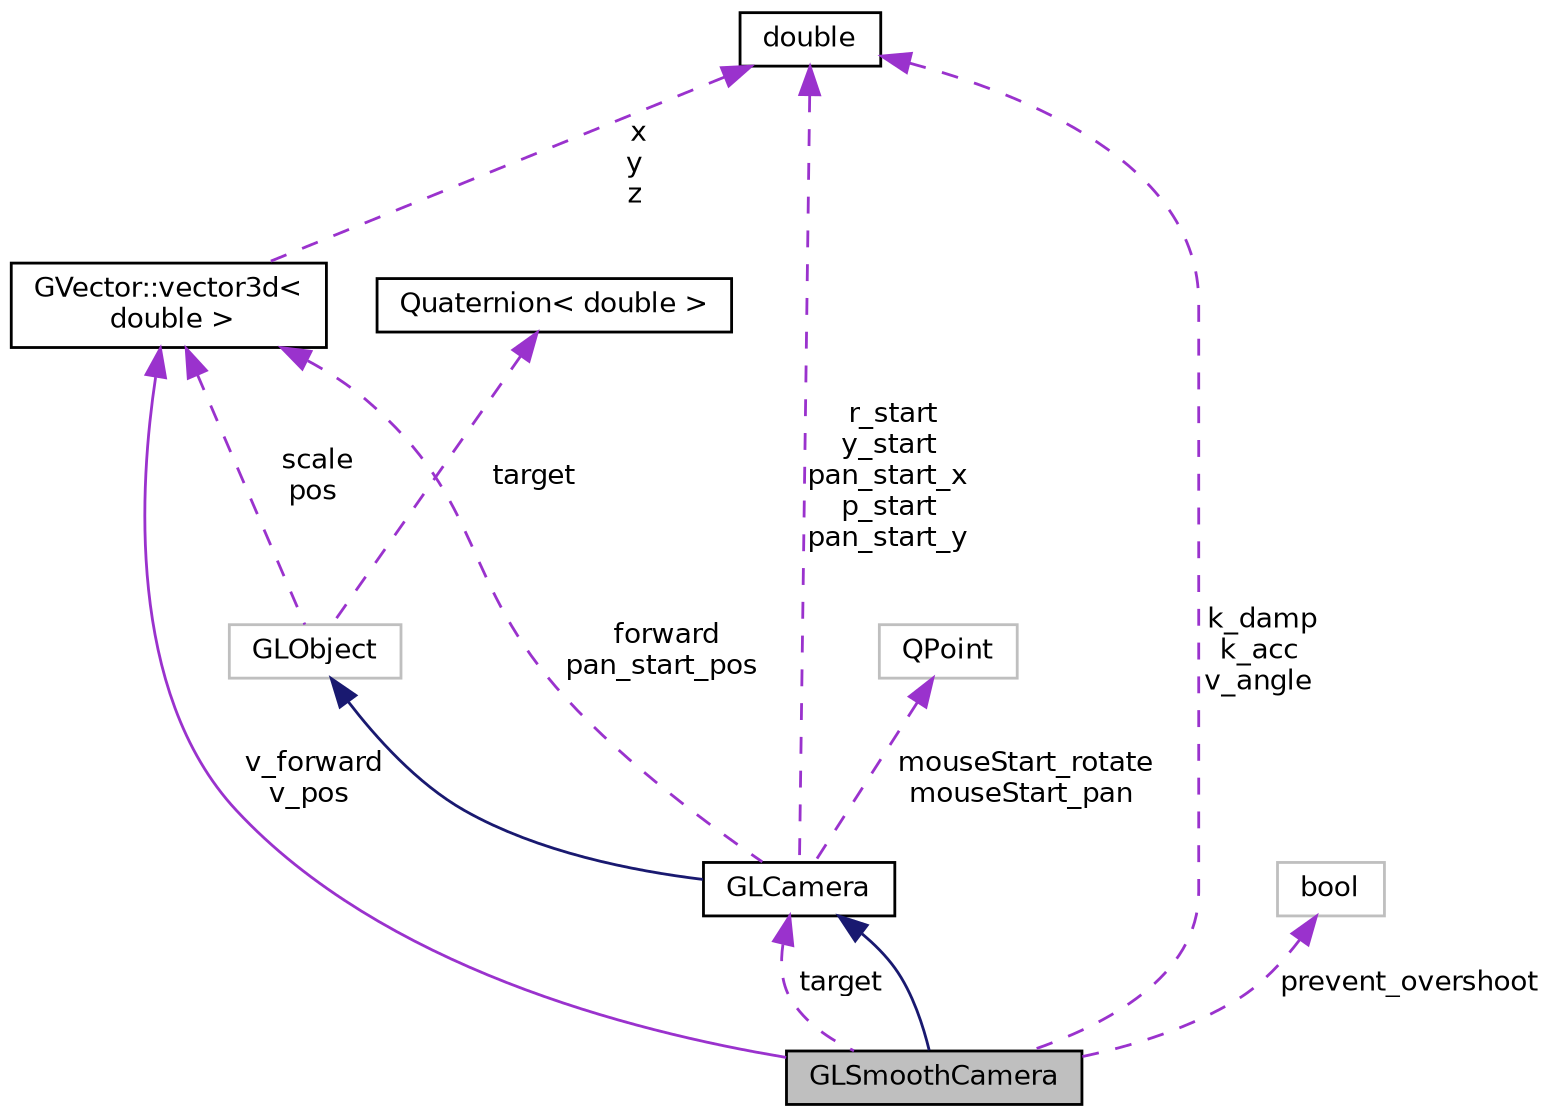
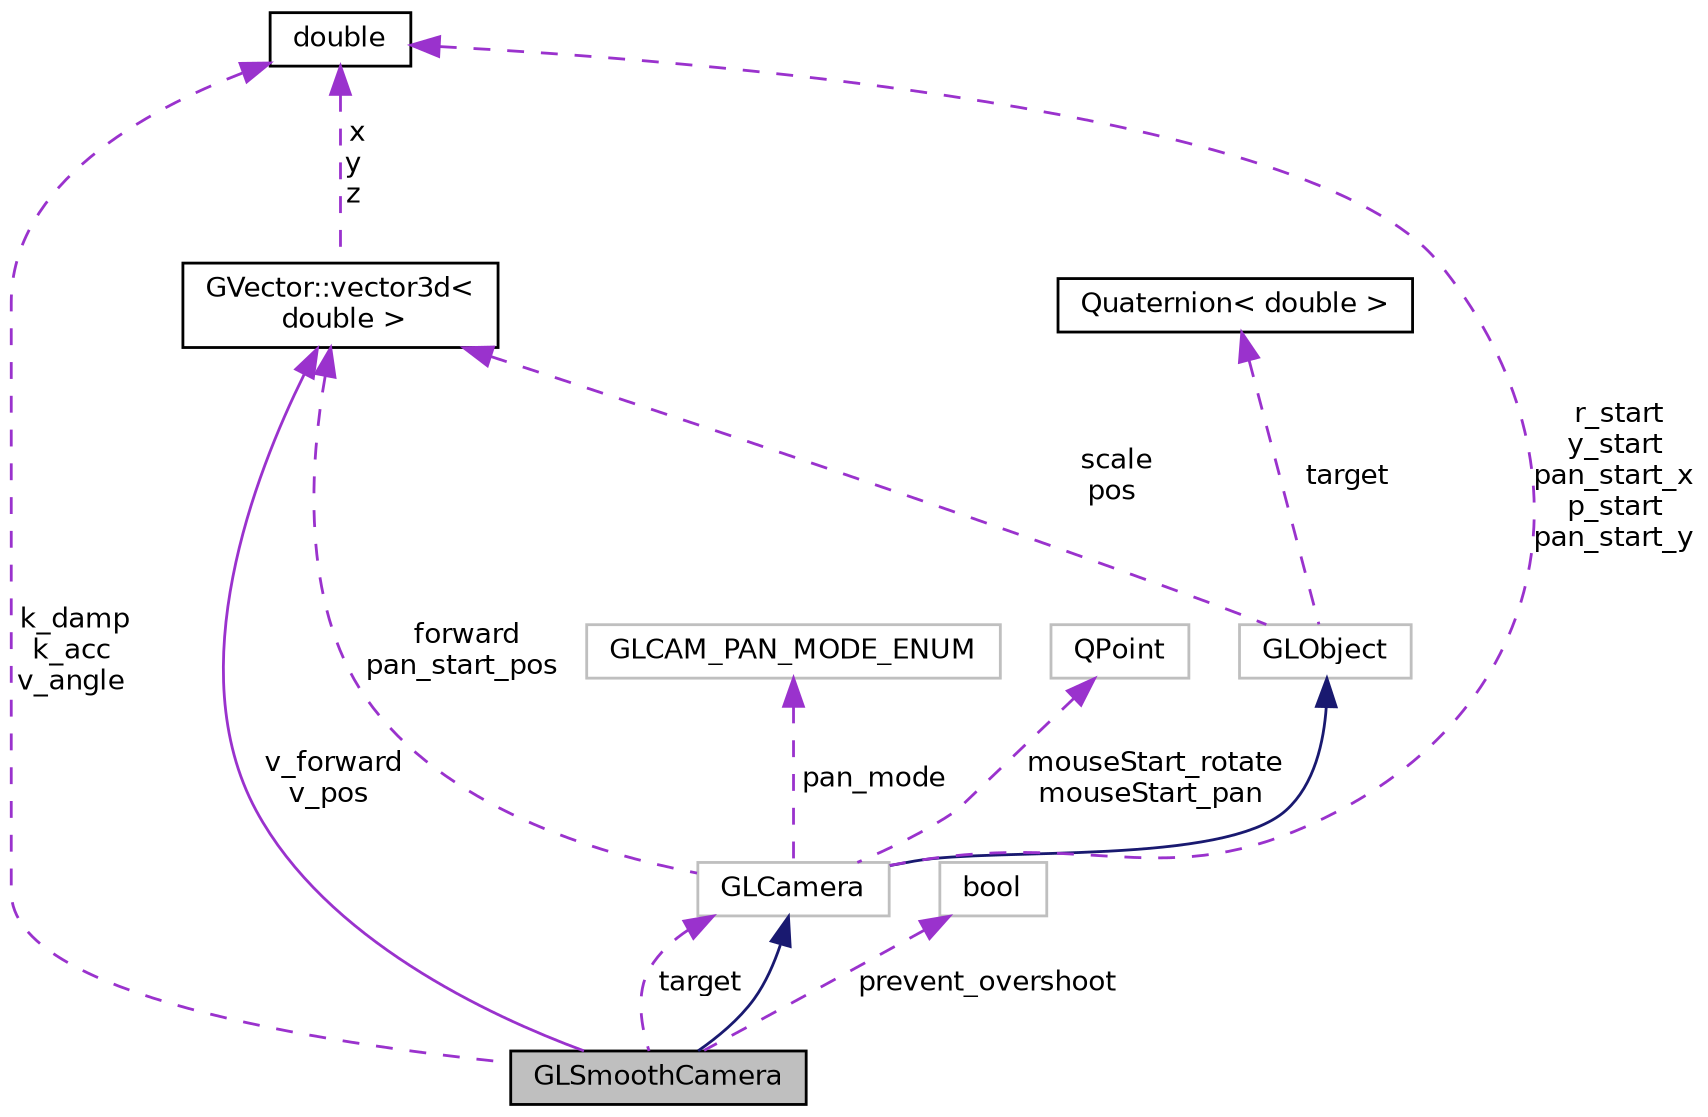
none -> (794, 651)
(799, 889) -> (794, 889)
